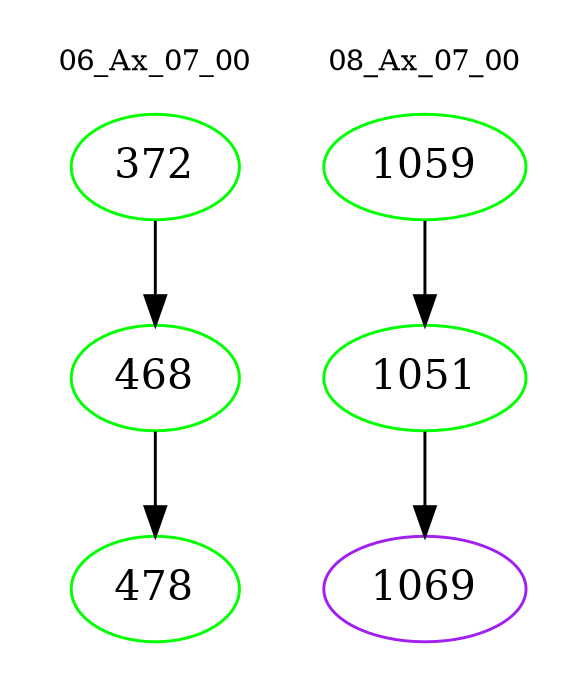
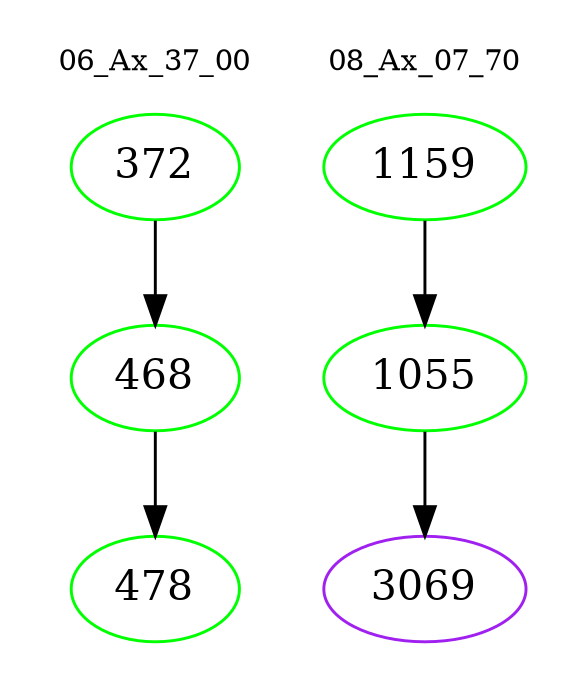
(155, 63) -> (155, 63)
(425, 63) -> (425, 63)
(425, 167) -> (425, 167)
(425, 378) -> (425, 378)
(425, 589) -> (425, 589)
